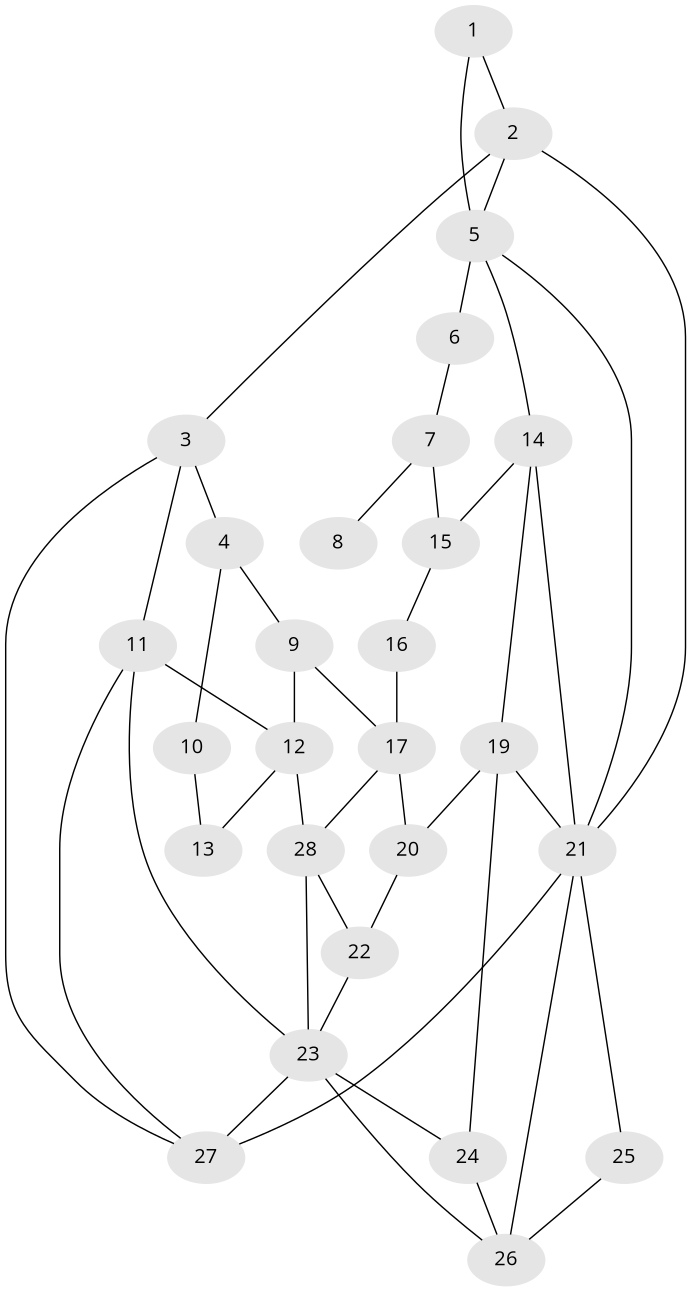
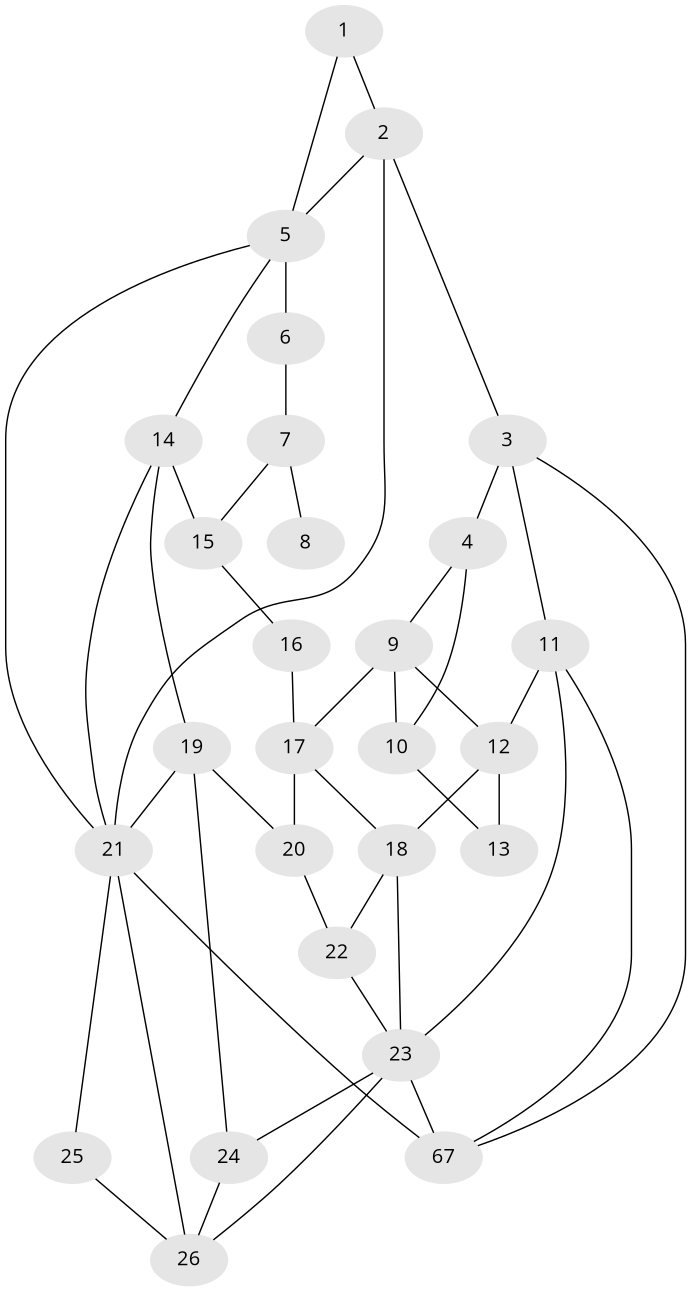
none -> (395, 697)
(306, 850) -> (397, 850)
(206, 1158) -> (444, 1158)
